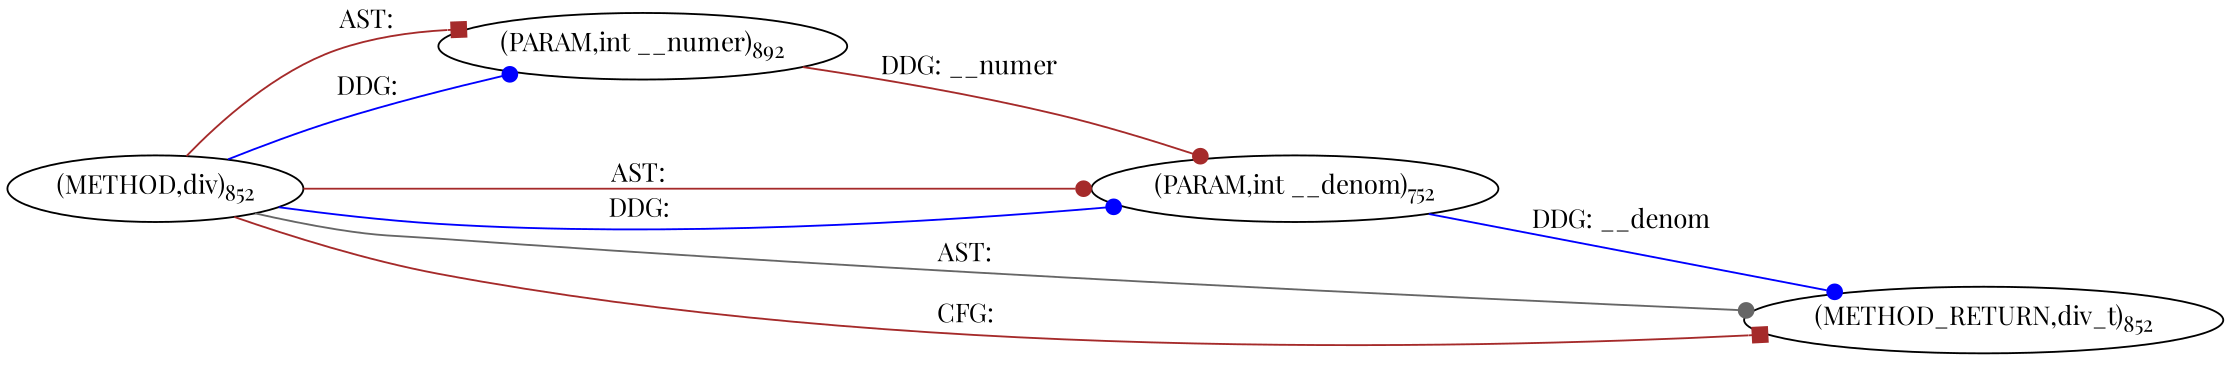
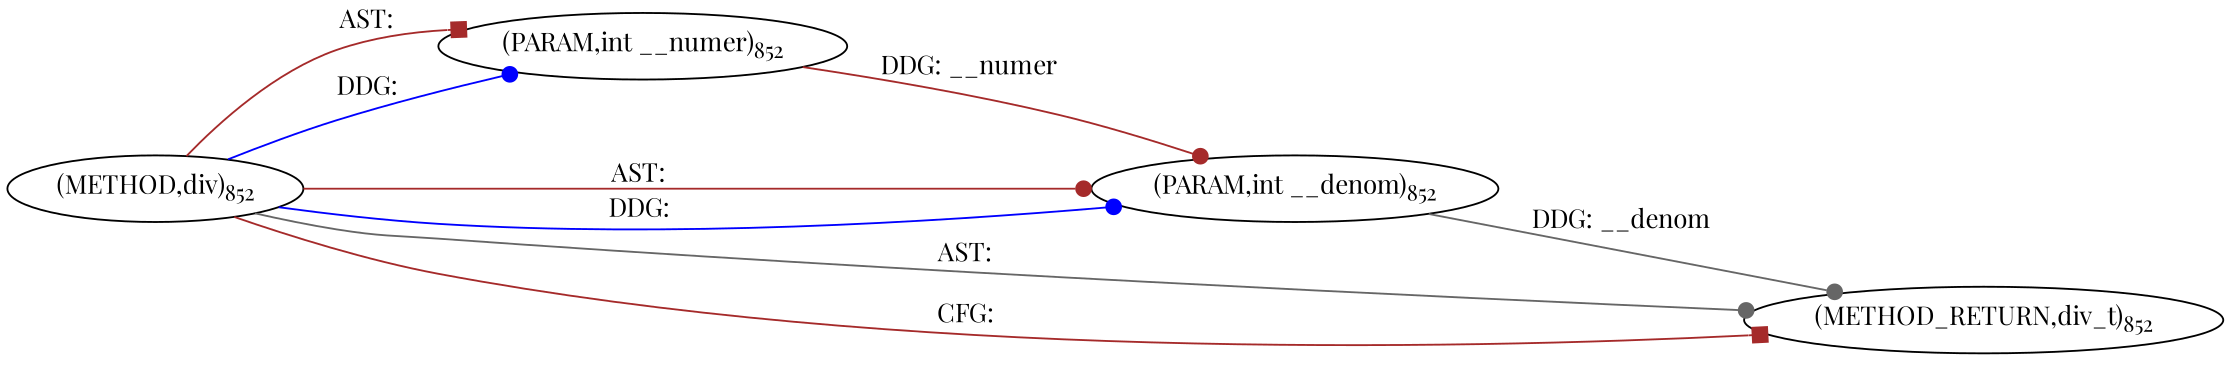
(769, 43) -> (769, 43)
(1422, 186) -> (1422, 186)
(1628, 252) -> (1628, 252)
